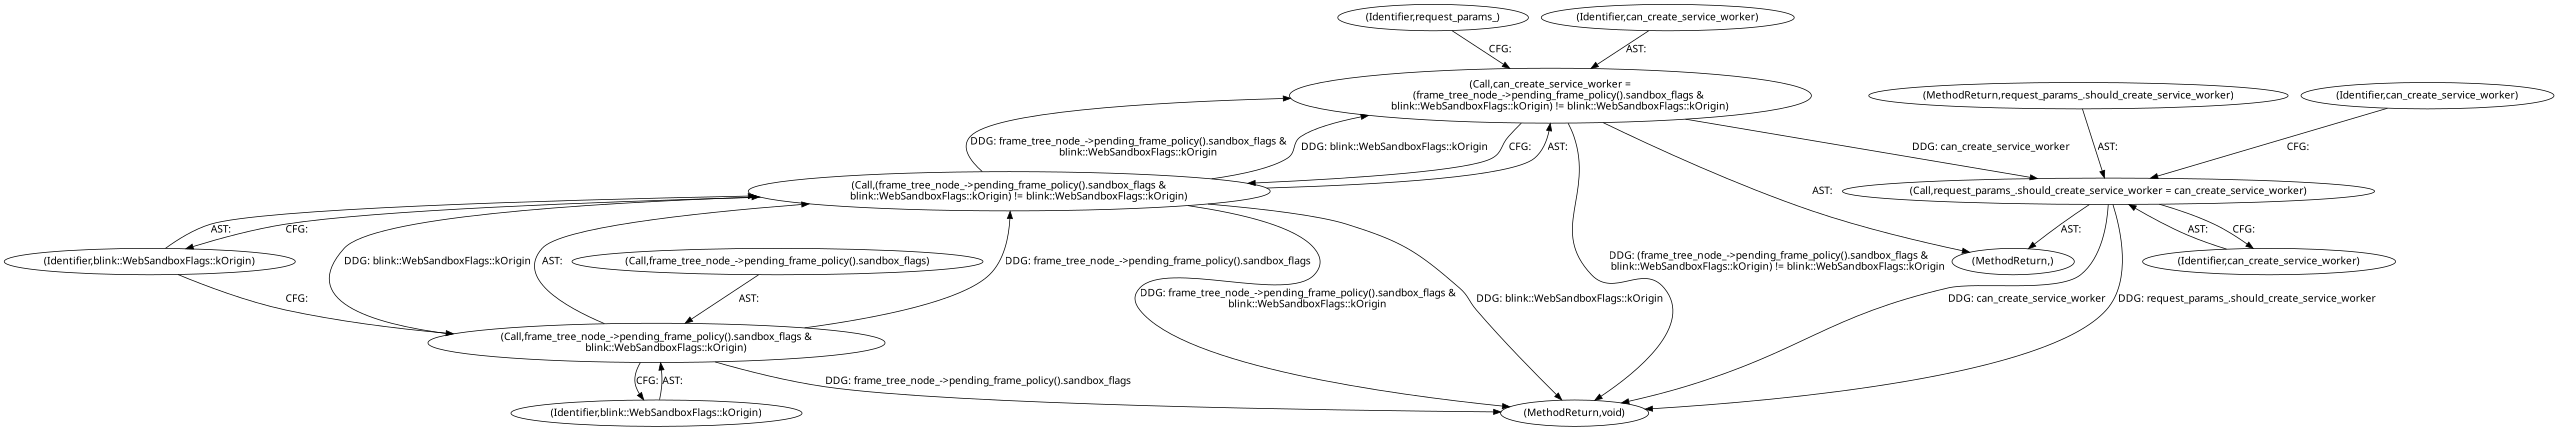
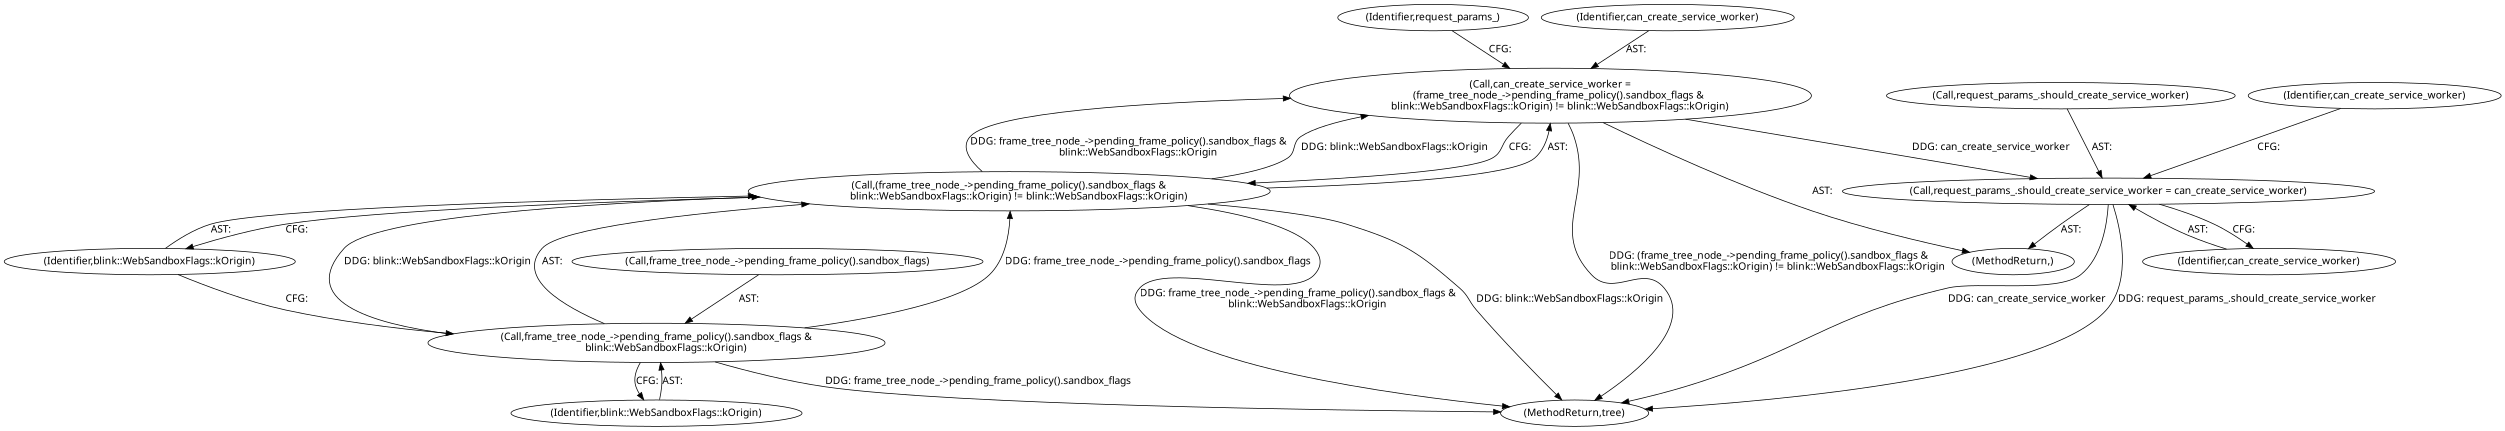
(2078, 96) -> (2061, 96)
(1575, 413) -> (1575, 413)
